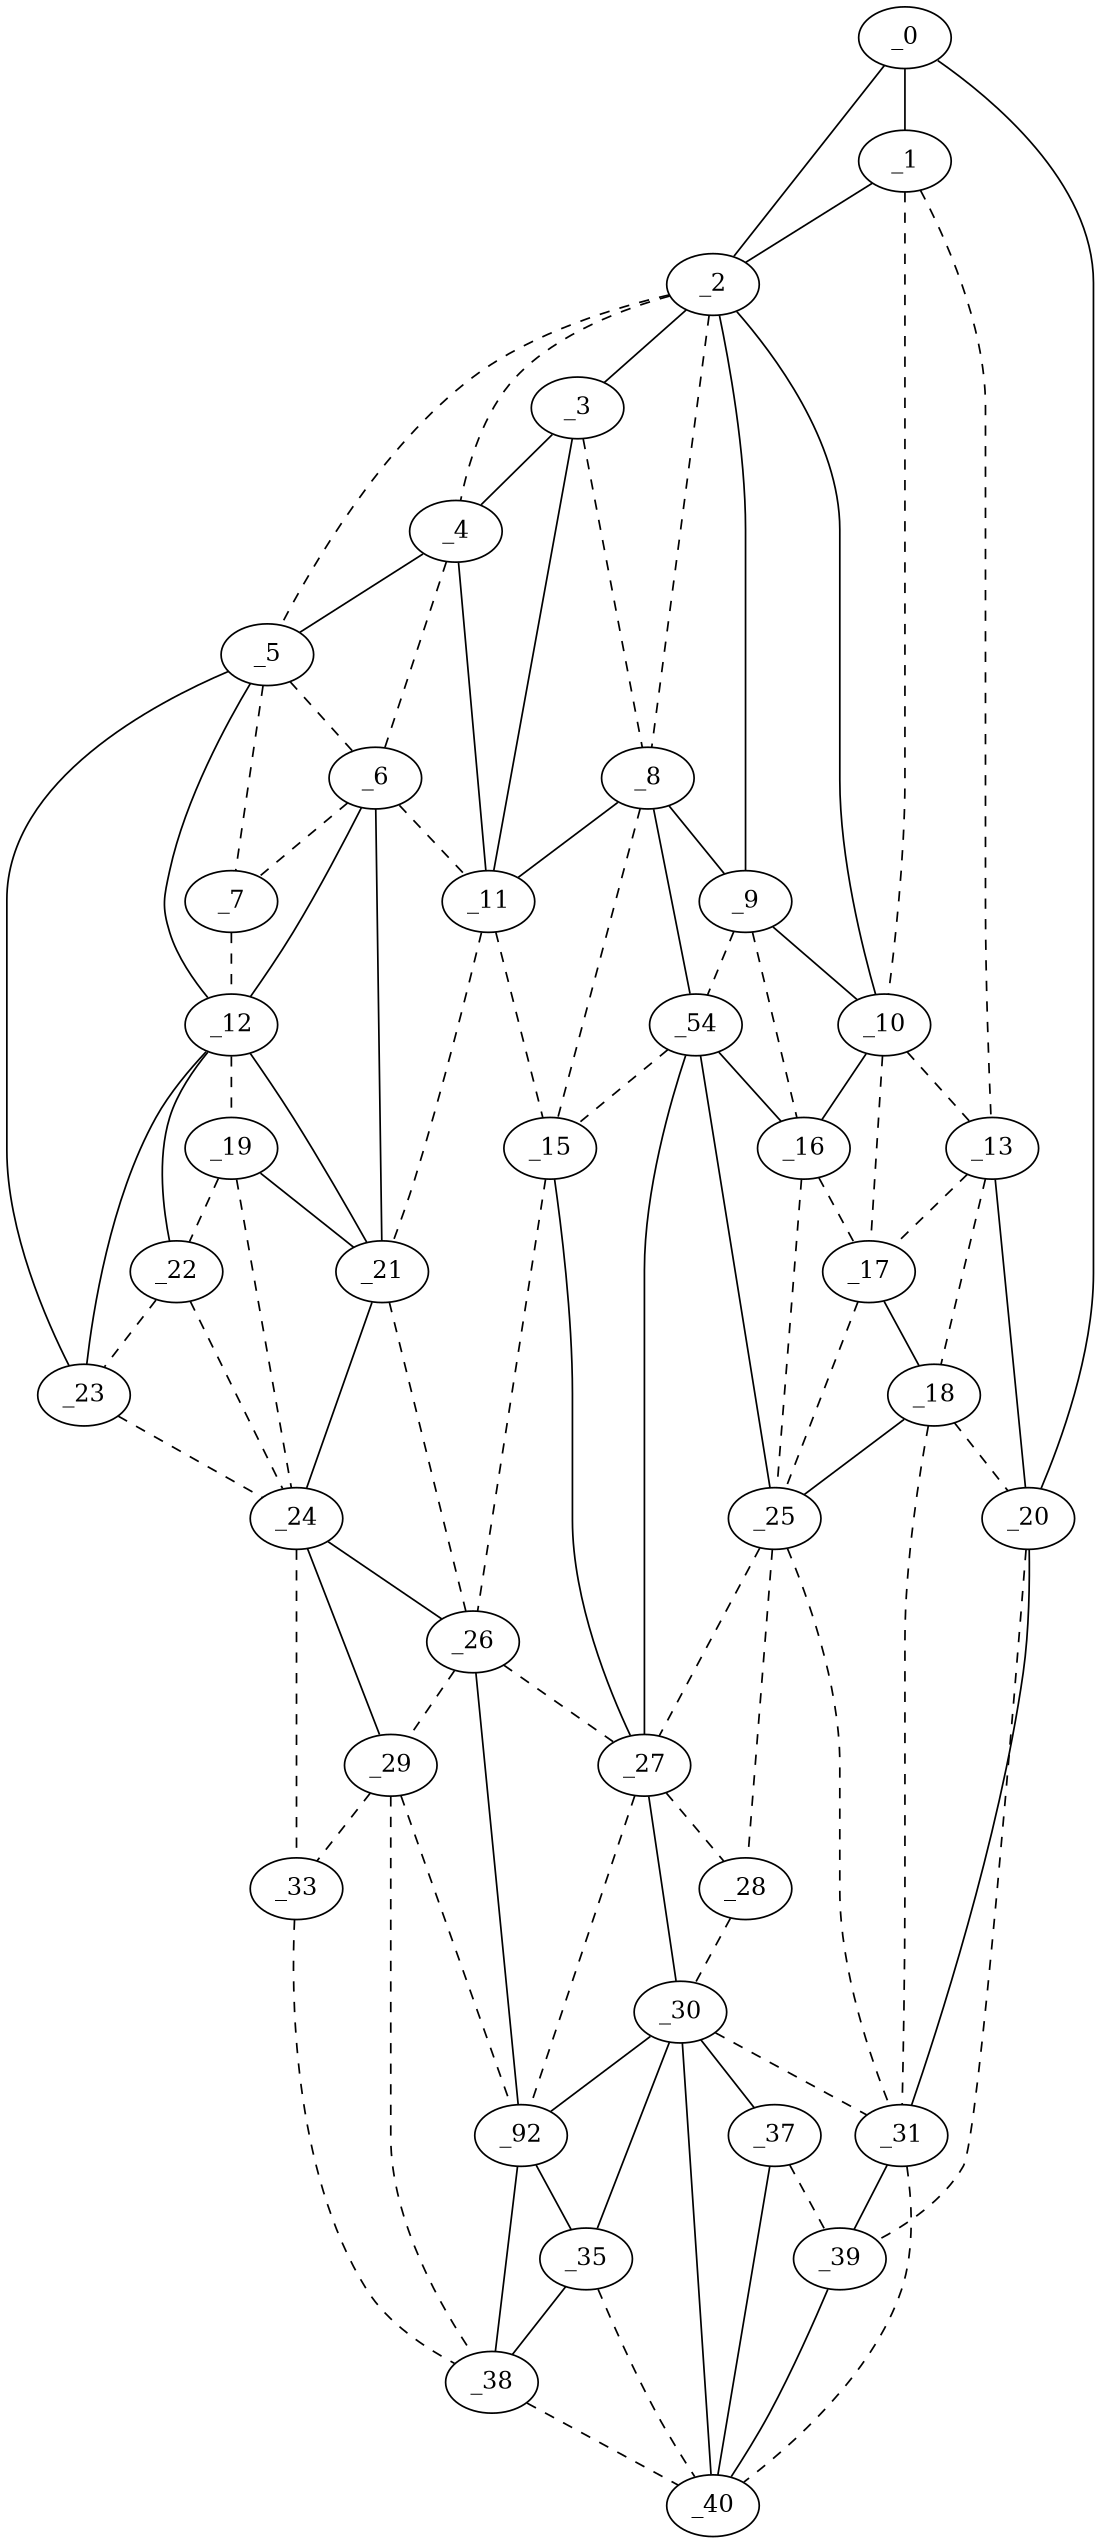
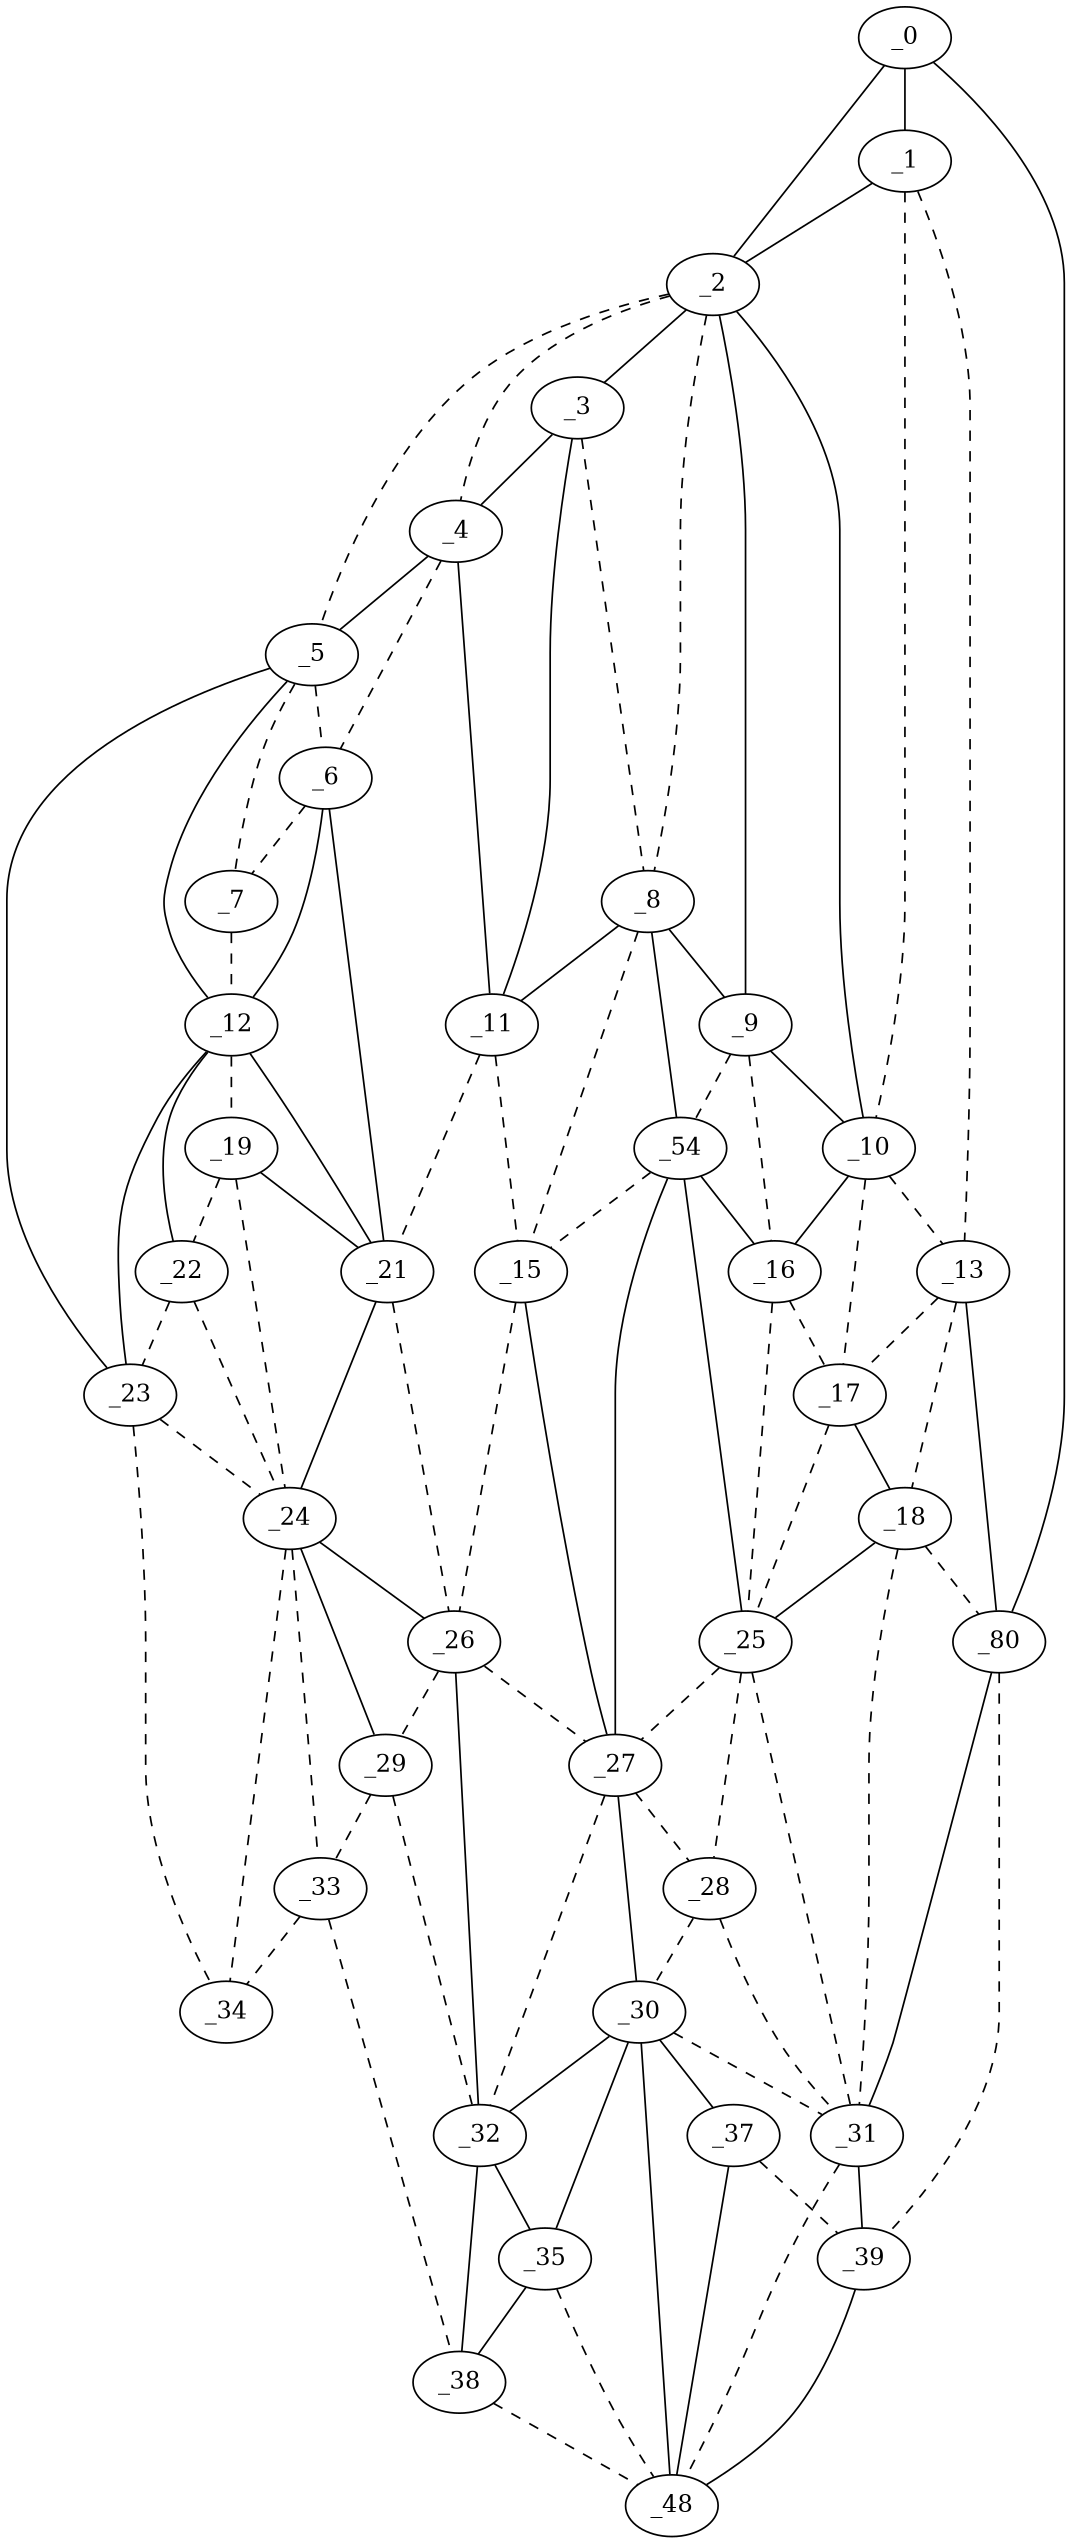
(432, 840) -> none
(1028, 1519) -> (999, 1642)
none -> (226, 2012)
none -> (766, 2020)
(391, 2084) -> none
(521, 2136) -> (480, 2136)
(713, 2506) -> (672, 2506)
